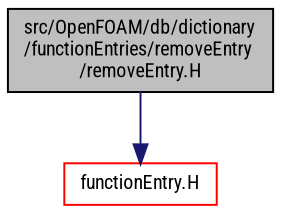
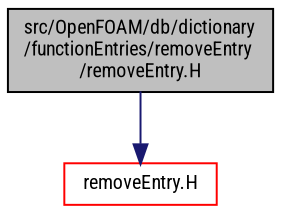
(141, 184) -> (141, 184)
